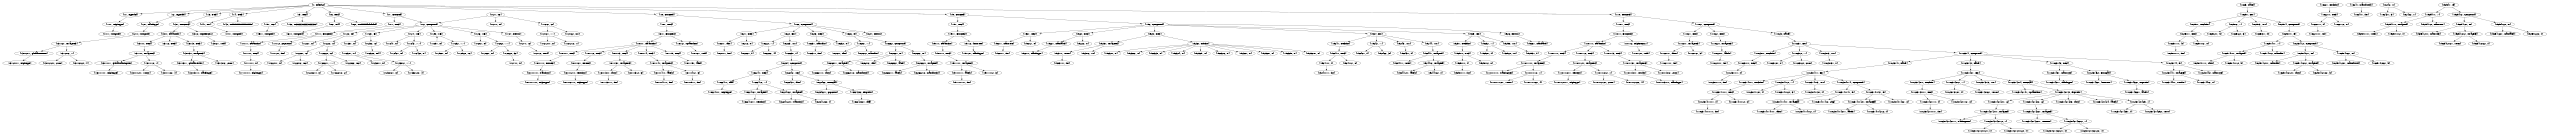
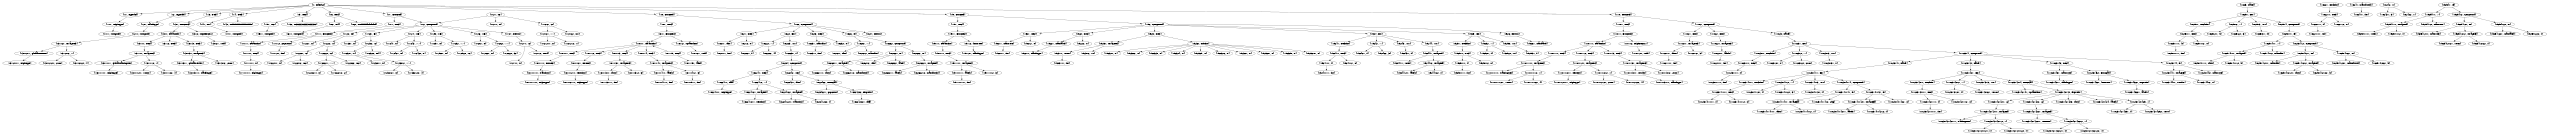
(437, 40) -> (435, 38)
none -> (361, 48)
(658, 49) -> (661, 49)
(512, 58) -> (523, 54)
(1708, 112) -> none
